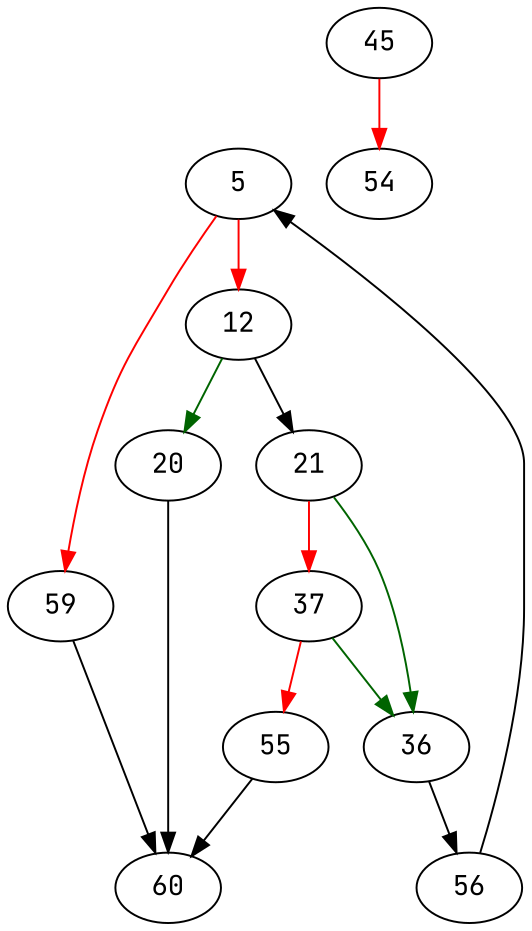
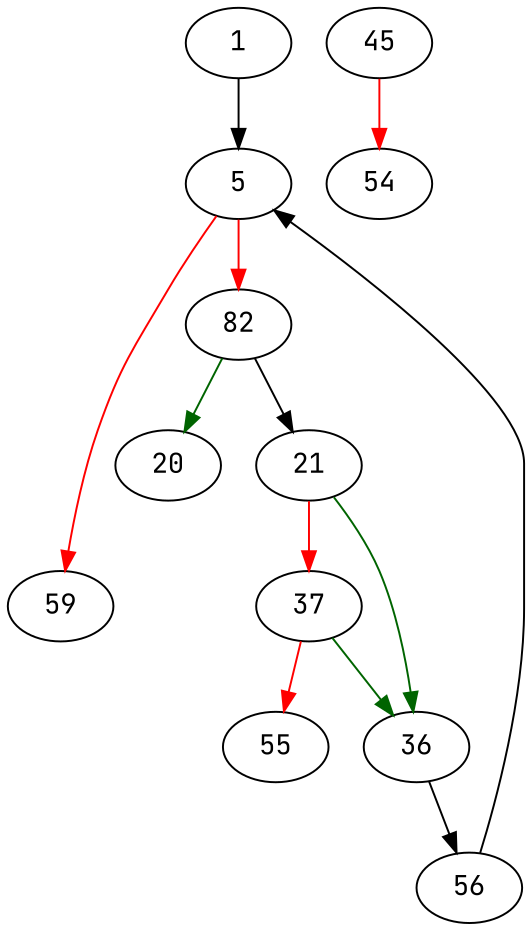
none -> (239, 43)
(239, 325) -> (239, 325)
(168, 888) -> none
